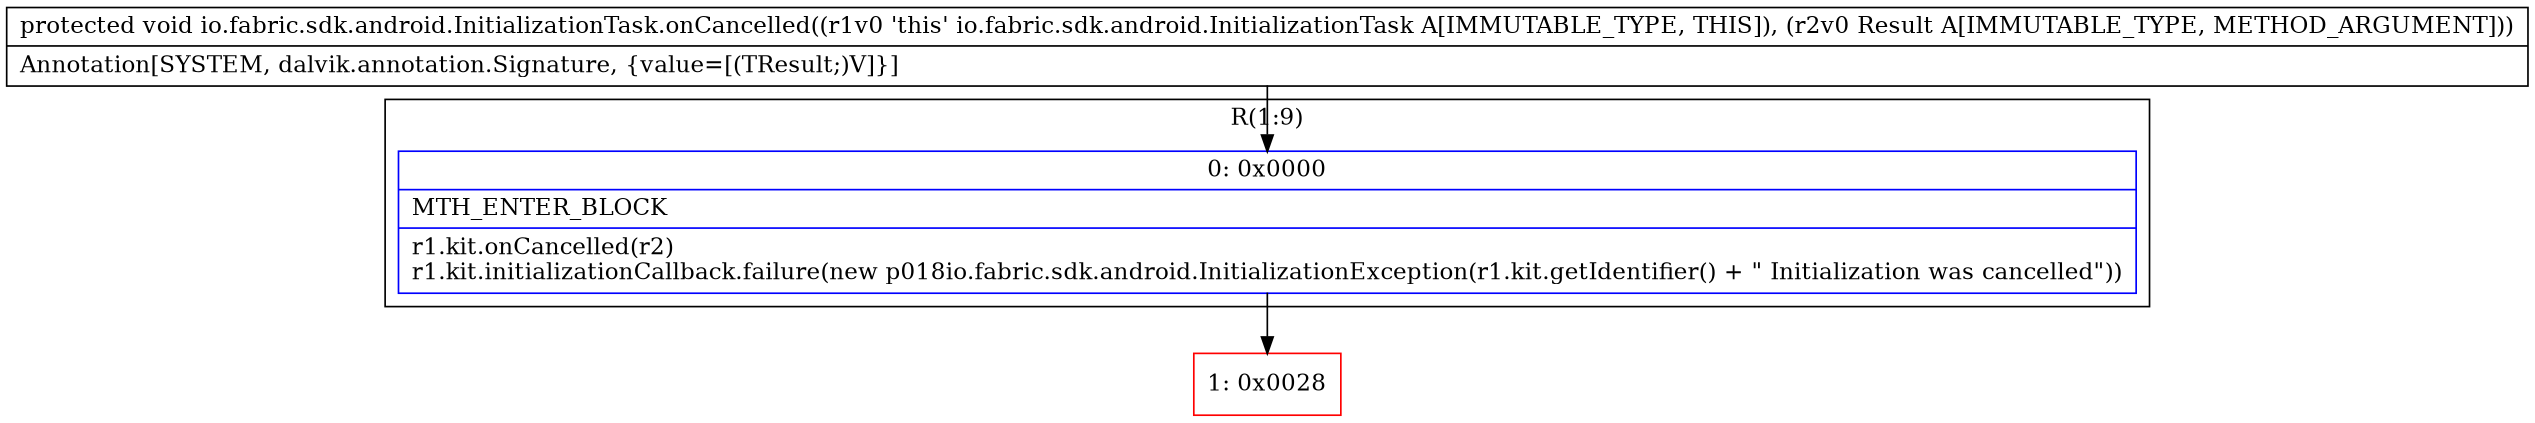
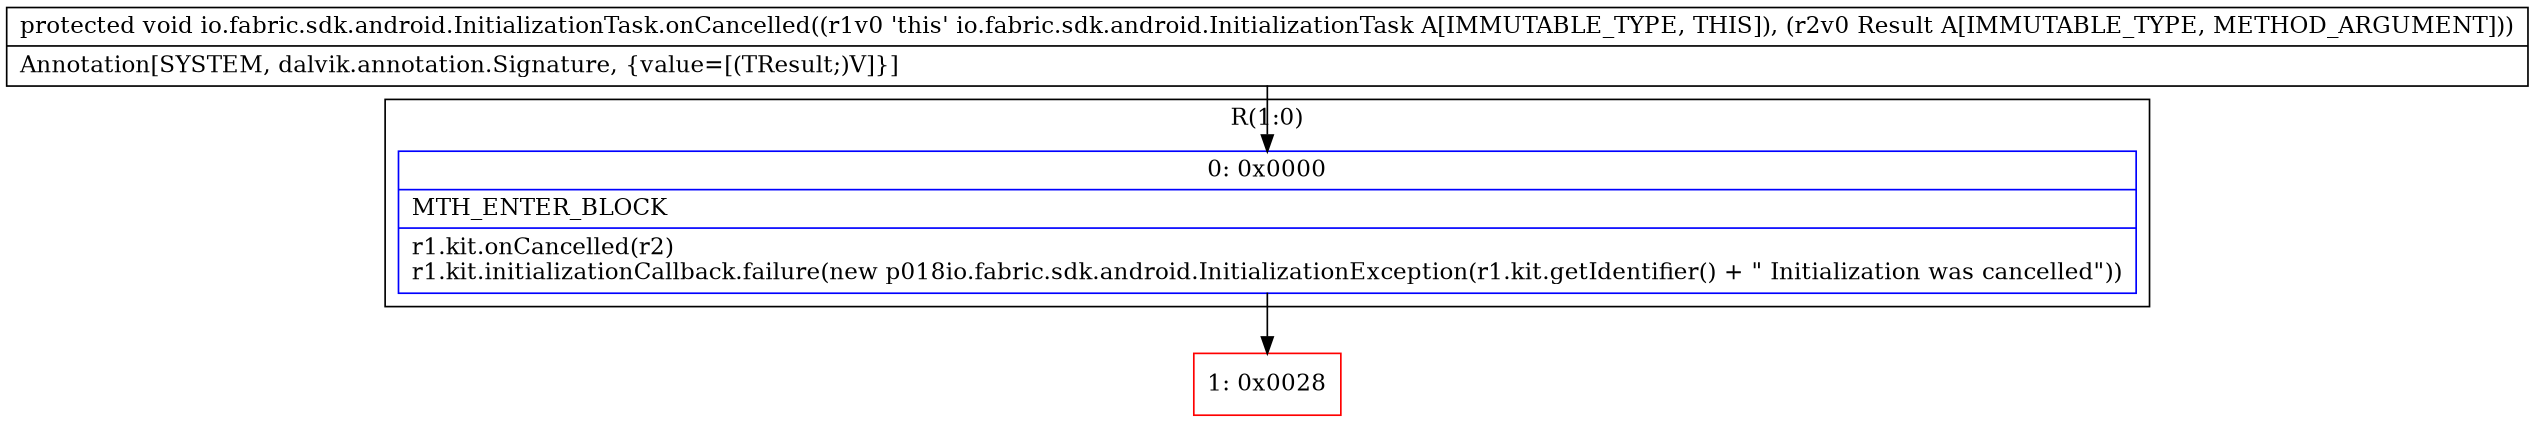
(1267, 119) -> (1267, 119)
